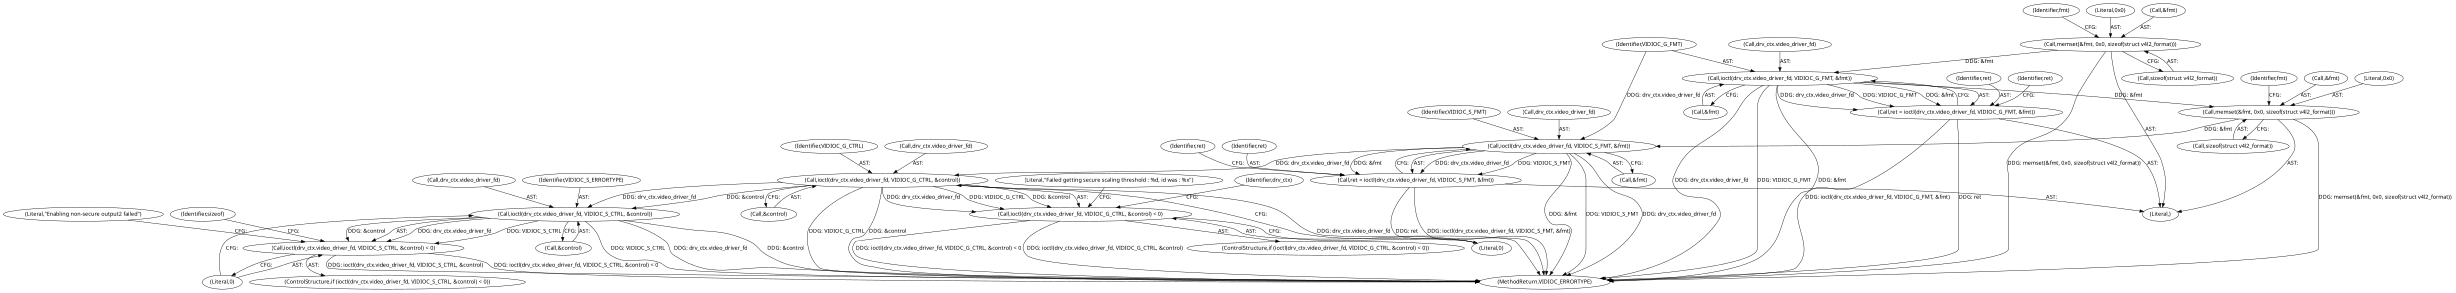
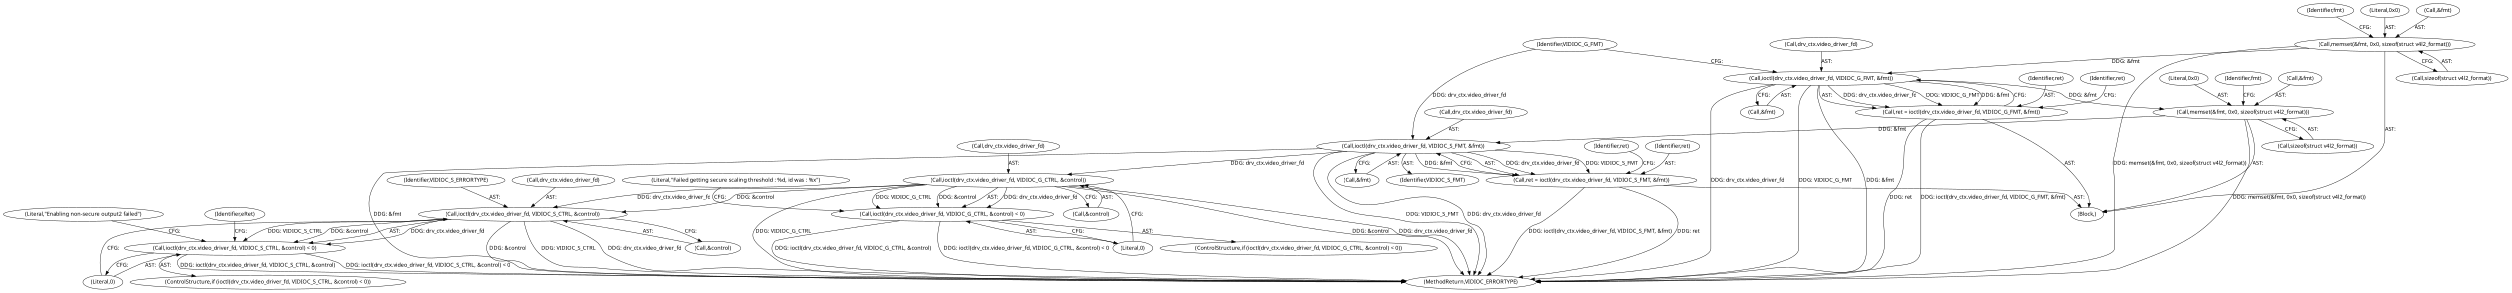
(1729, 61) -> (1718, 61)
(1504, 129) -> (1402, 163)
(829, 146) -> none
(1269, 180) -> none
(203, 214) -> (235, 214)
(2160, 214) -> (2087, 214)
